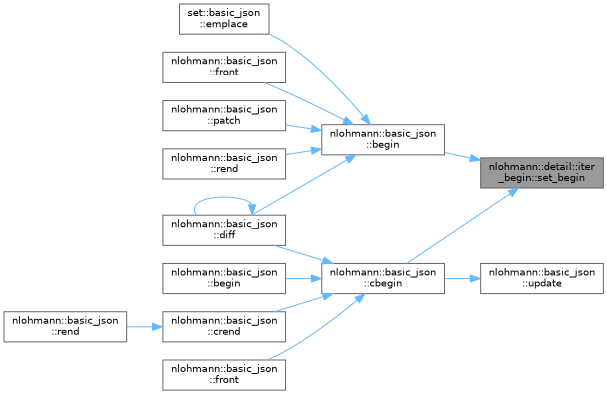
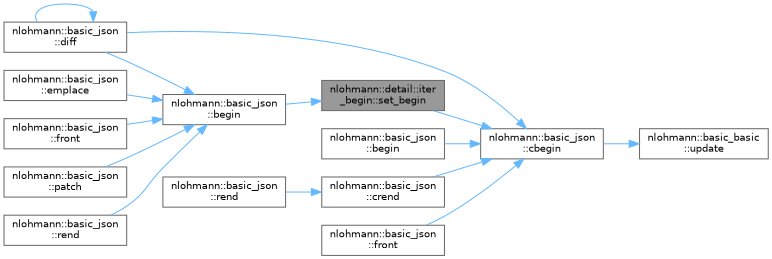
(224, 19) -> (65, 85)
(458, 229) -> (458, 118)
(542, 279) -> (704, 144)
